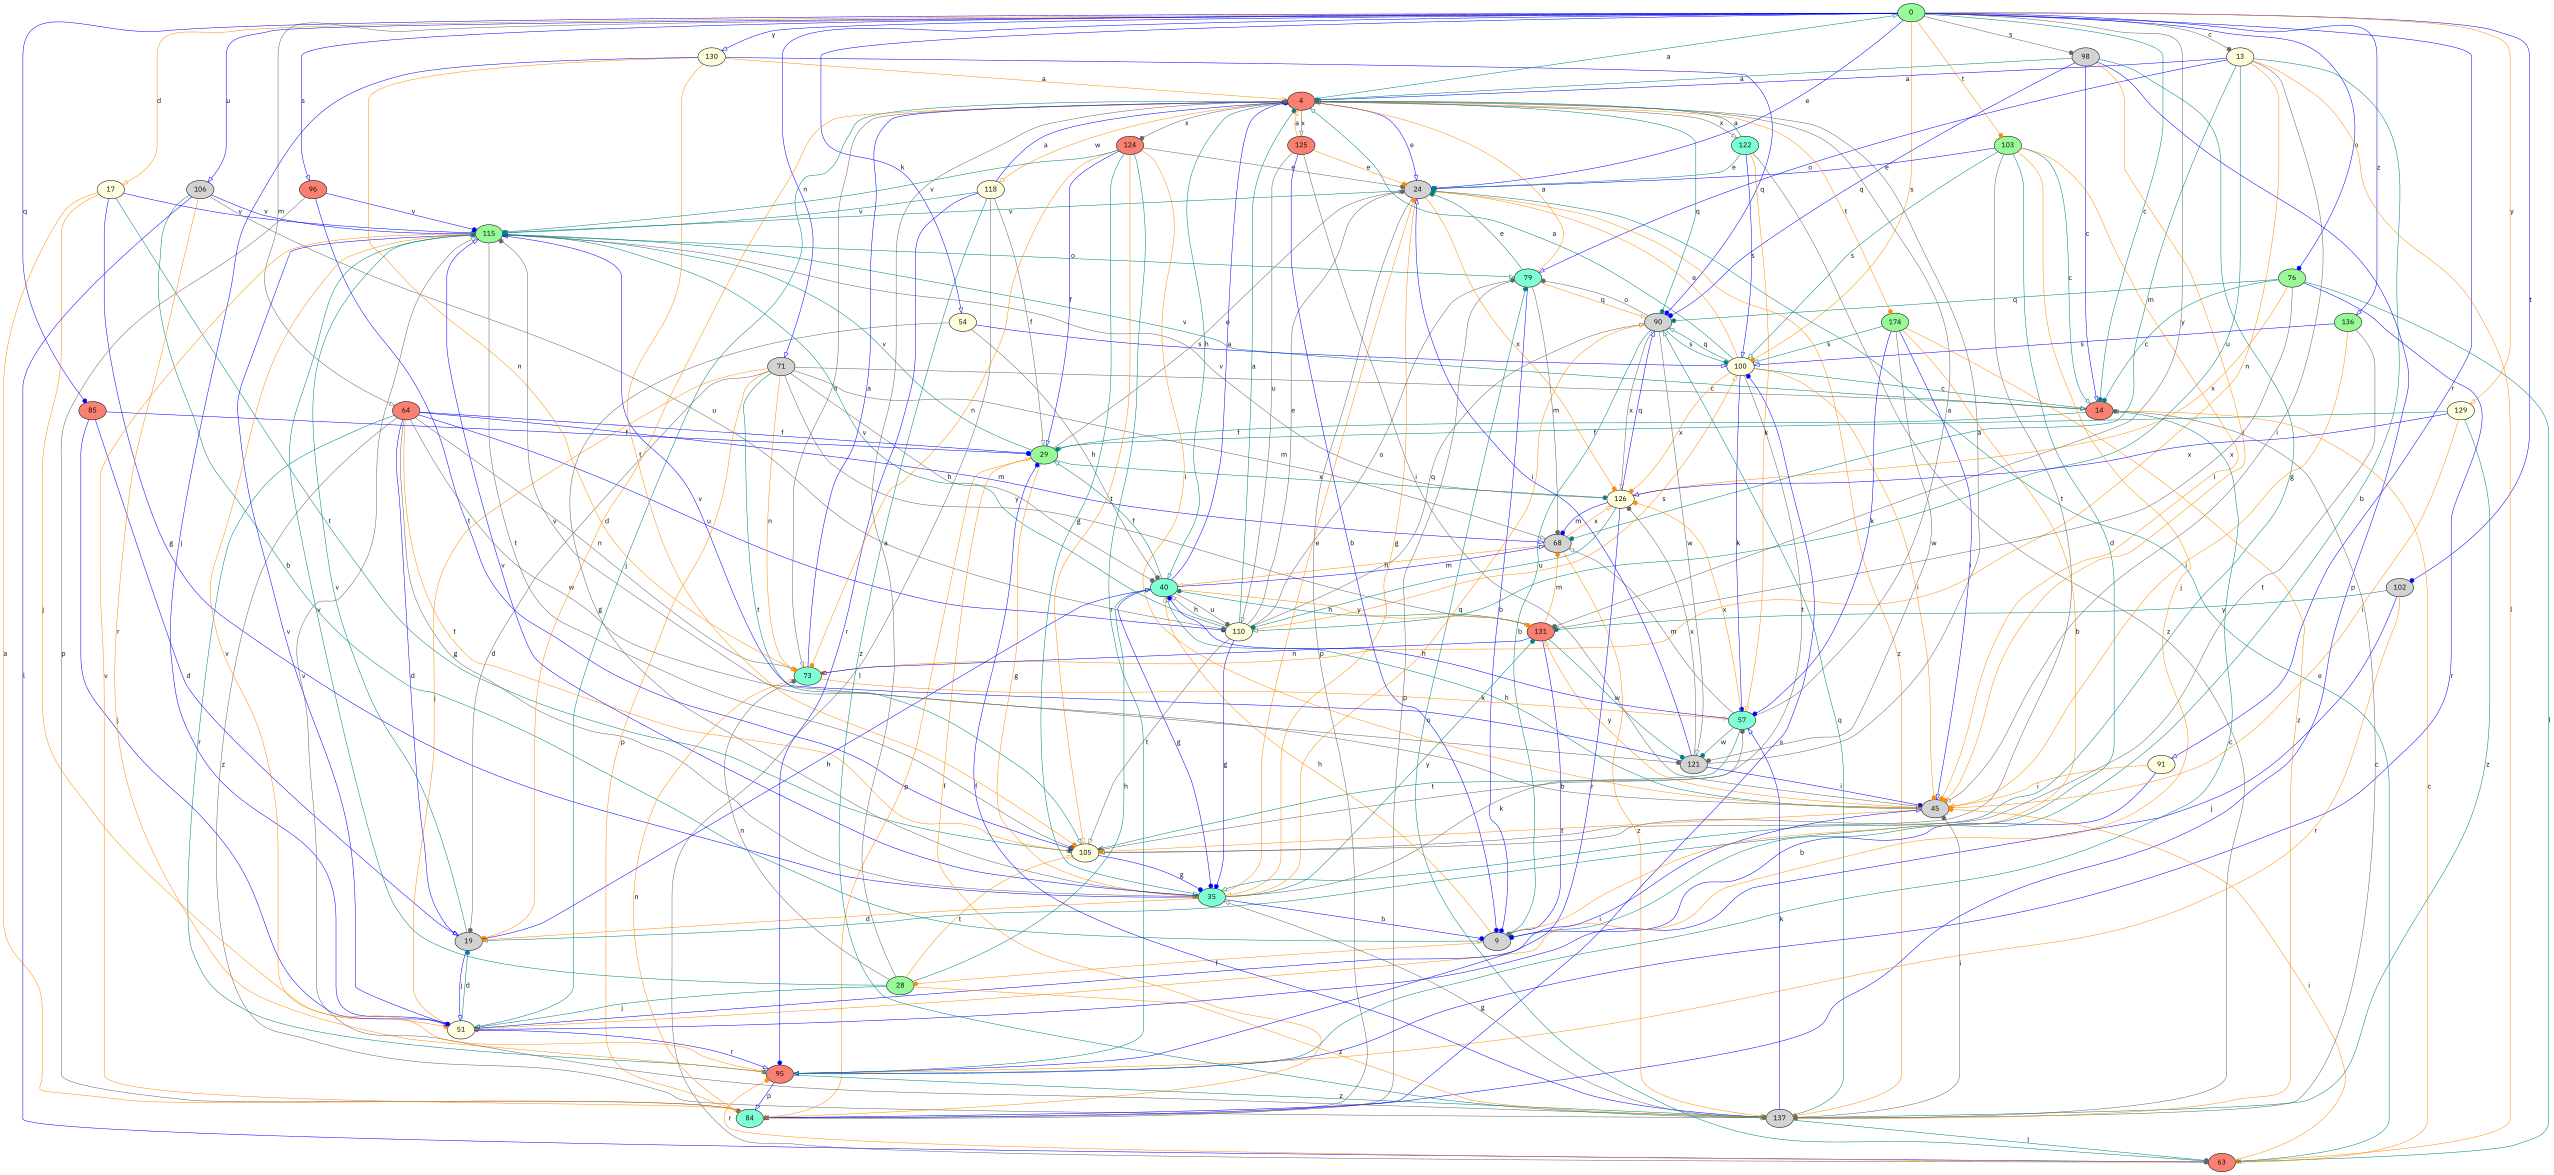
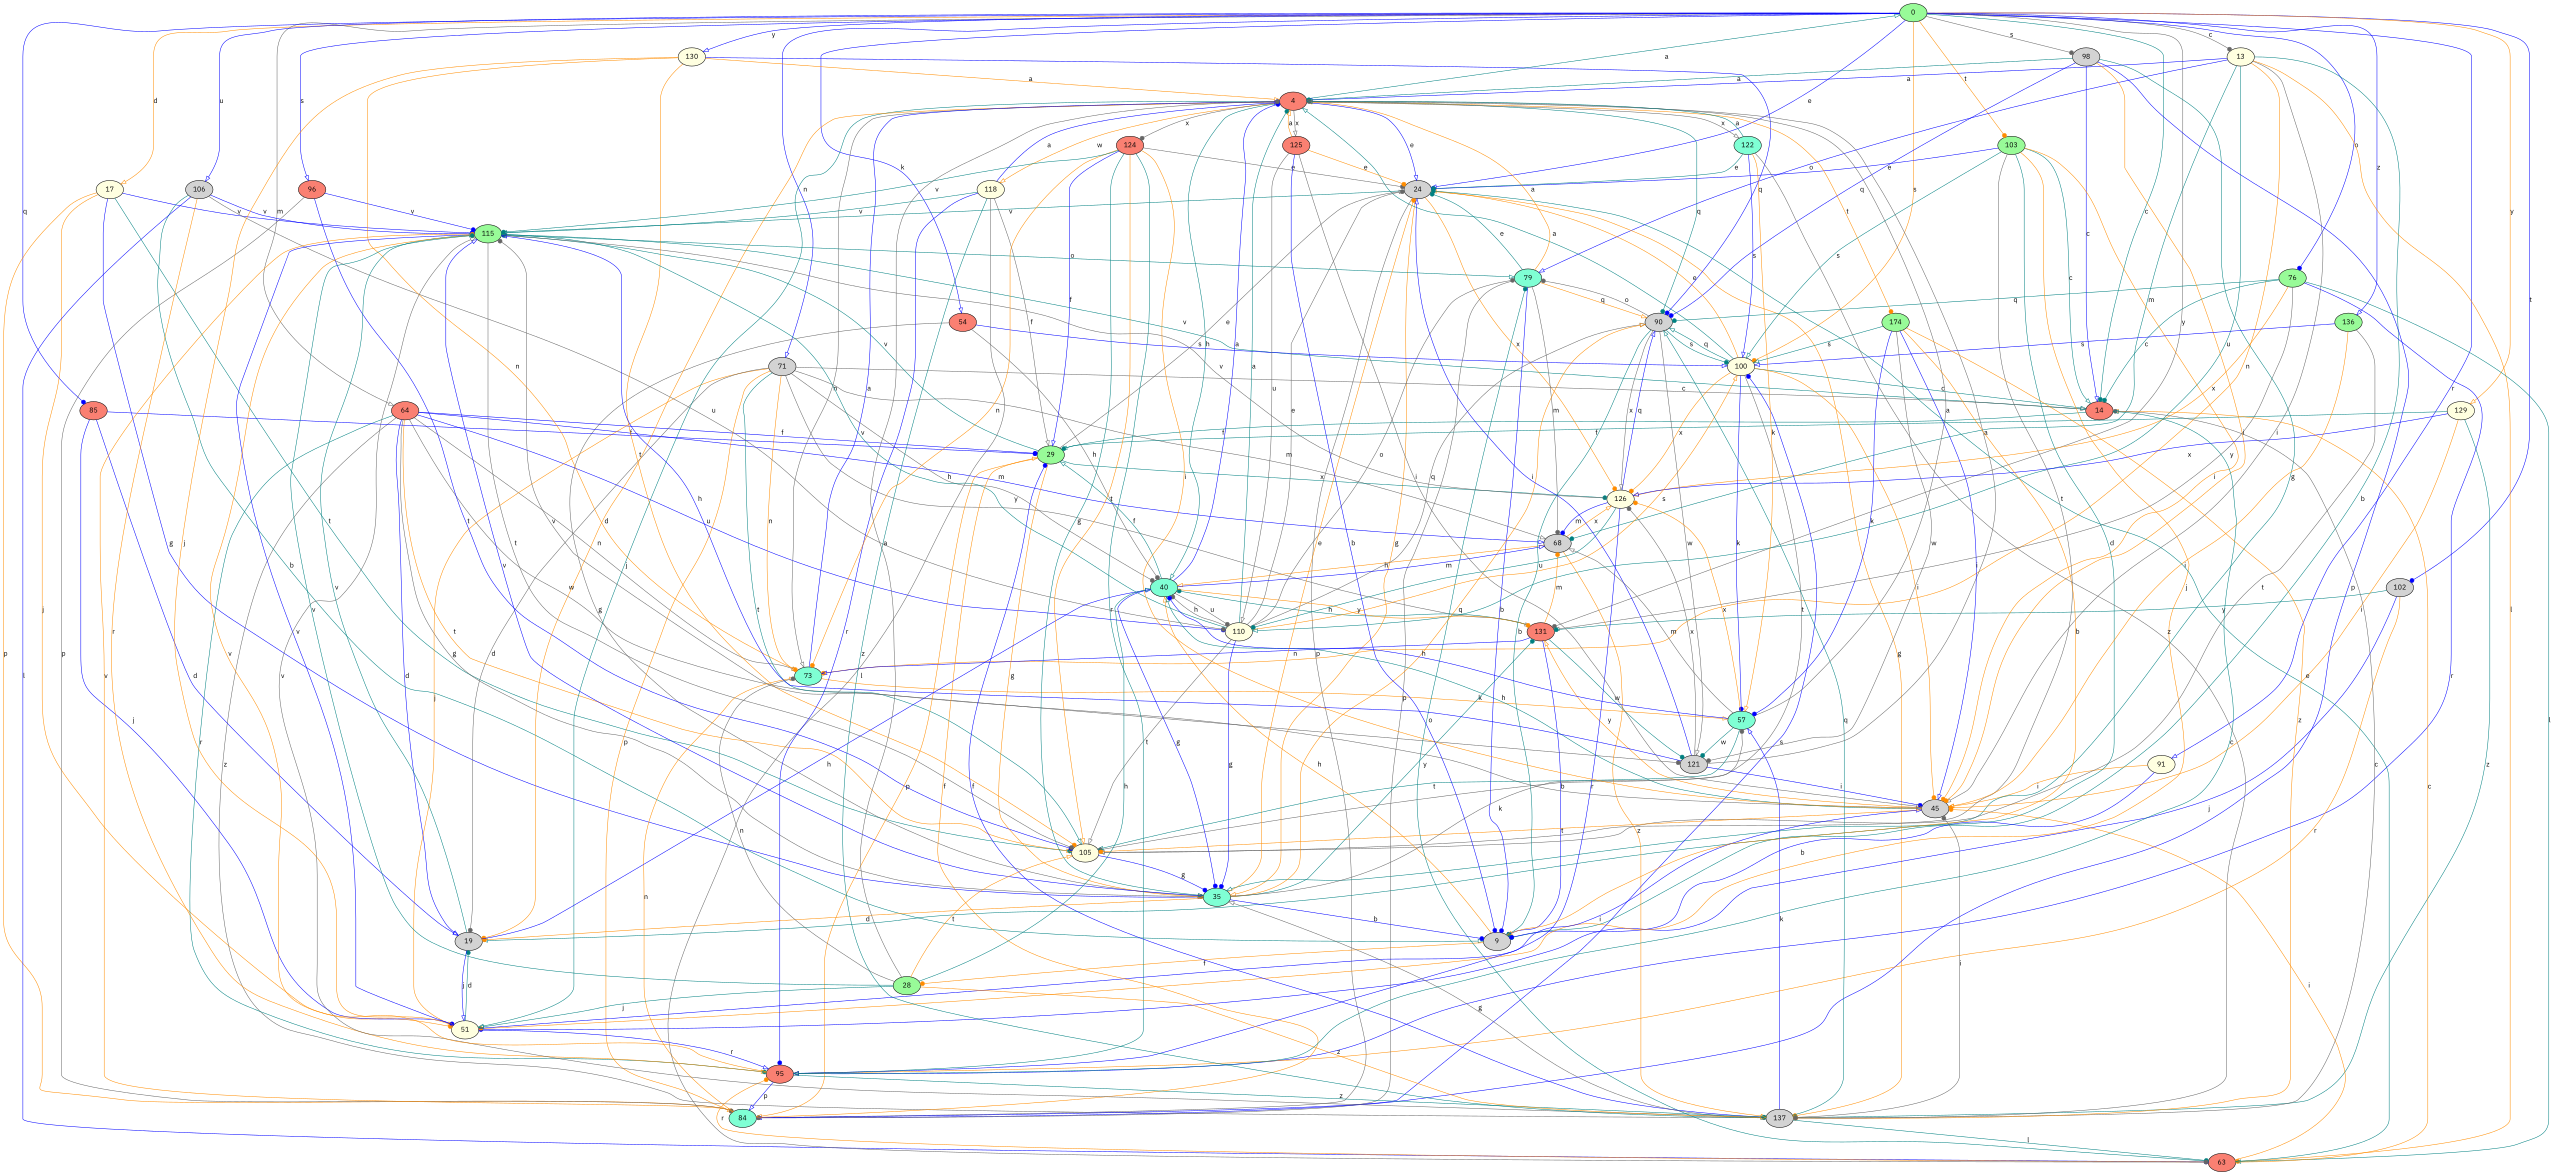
(963, 322) -> (963, 322)
(206, 401) -> (198, 447)
(2232, 455) -> (2232, 455)
(700, 499) -> (700, 499)
(1195, 614) -> (1196, 615)
(6, 654) -> (6, 654)
(1899, 654) -> (1900, 654)
